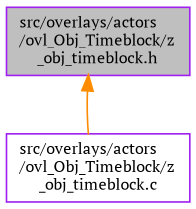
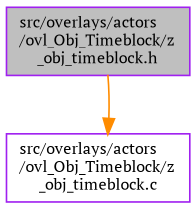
(87, 113) -> (109, 96)
